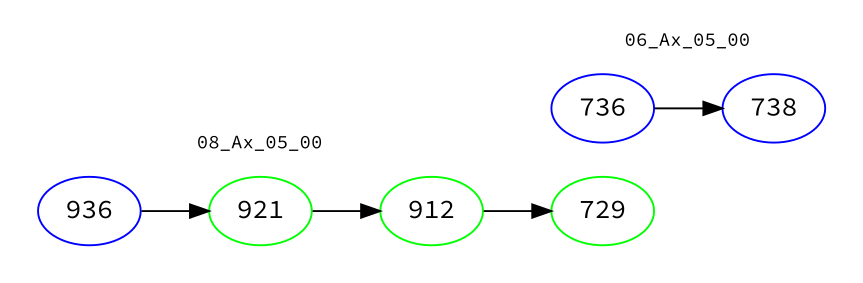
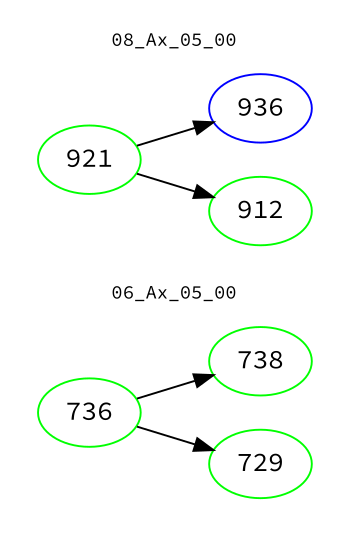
(603, 108) -> (89, 413)
(774, 108) -> (260, 361)
(166, 211) -> (166, 137)
(510, 211) -> (166, 436)
